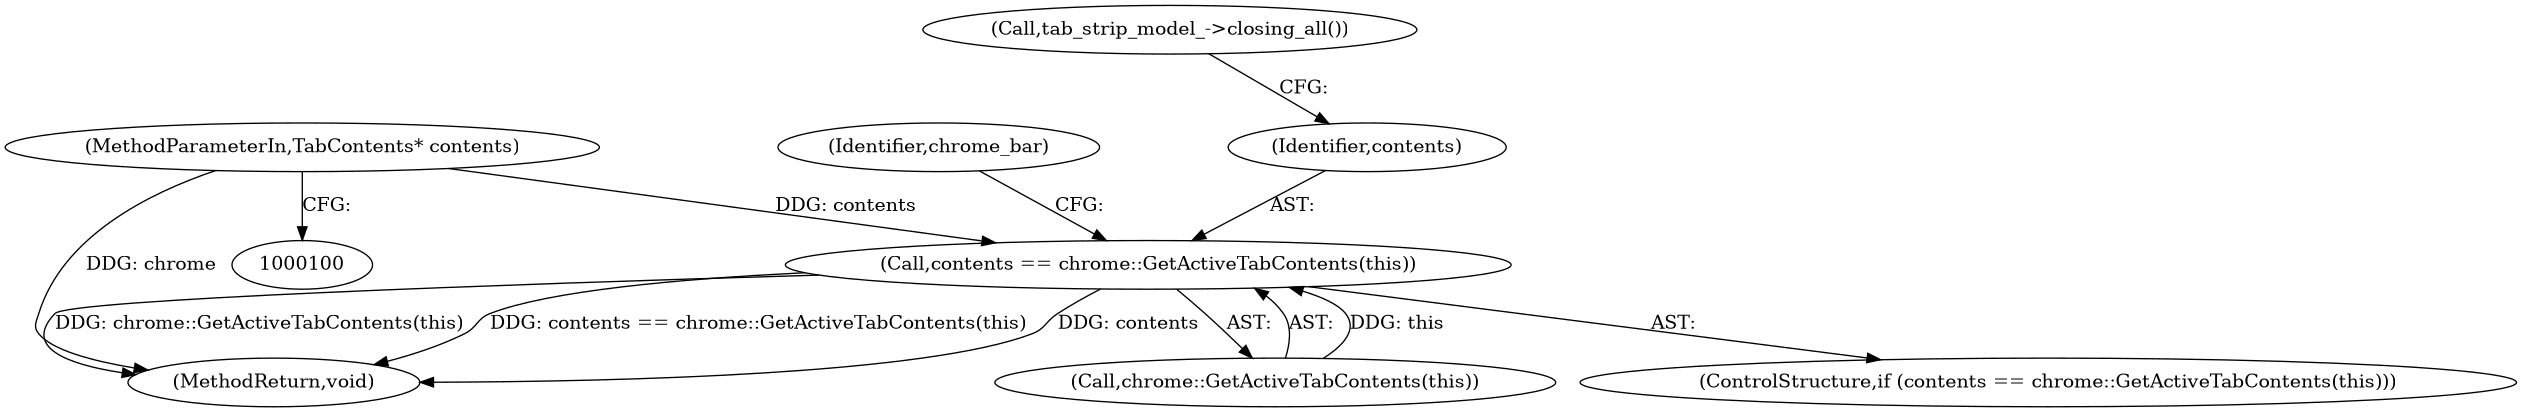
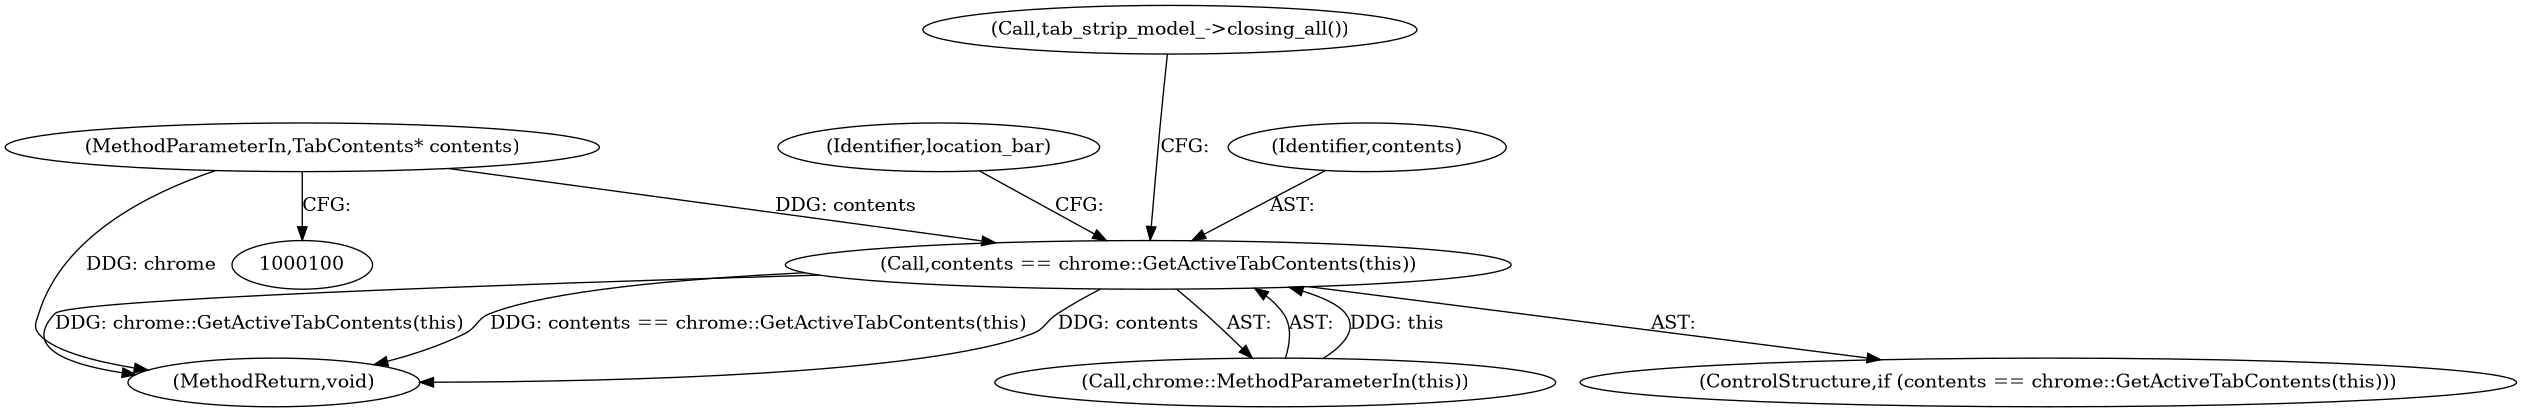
(1263, 85) -> (1159, 140)
(939, 147) -> (939, 147)
(1275, 382) -> (1275, 382)
